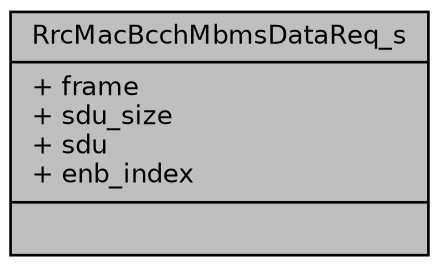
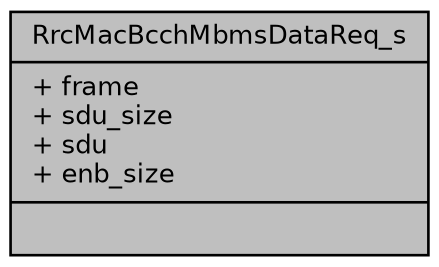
(114, 175) -> (104, 175)
